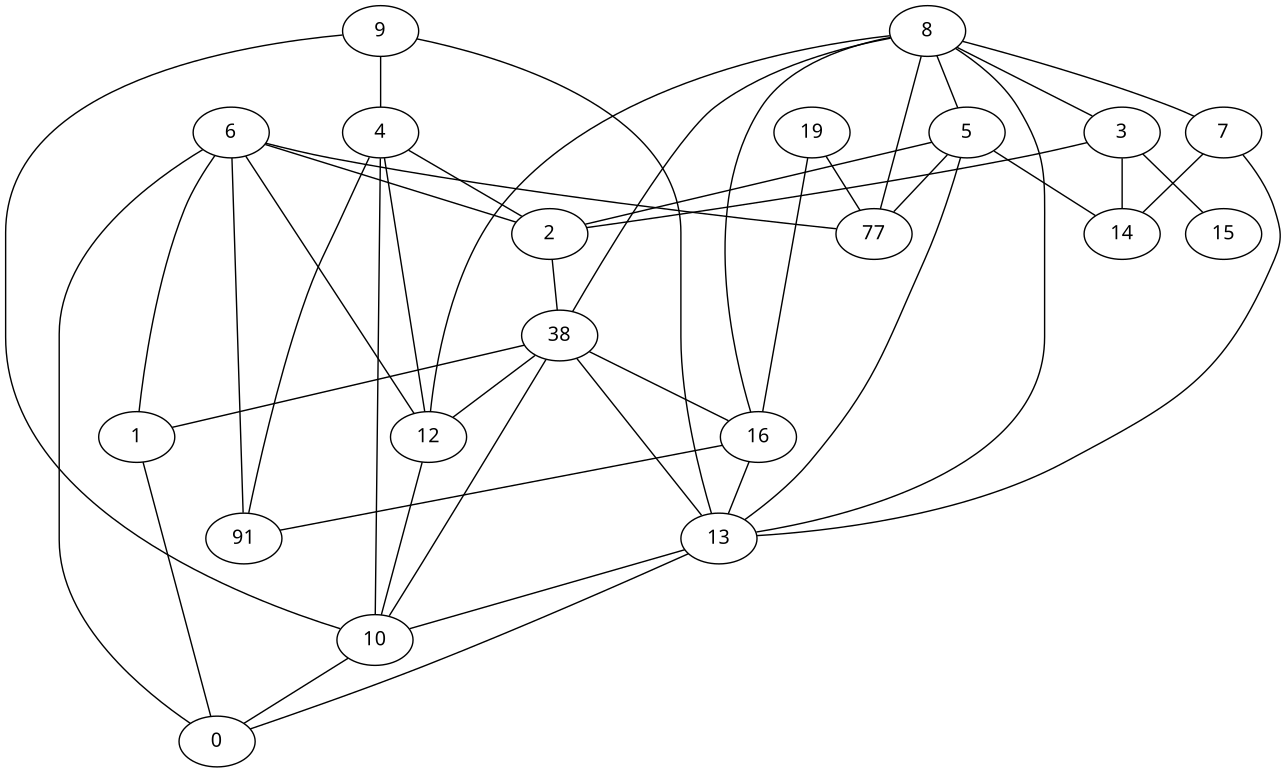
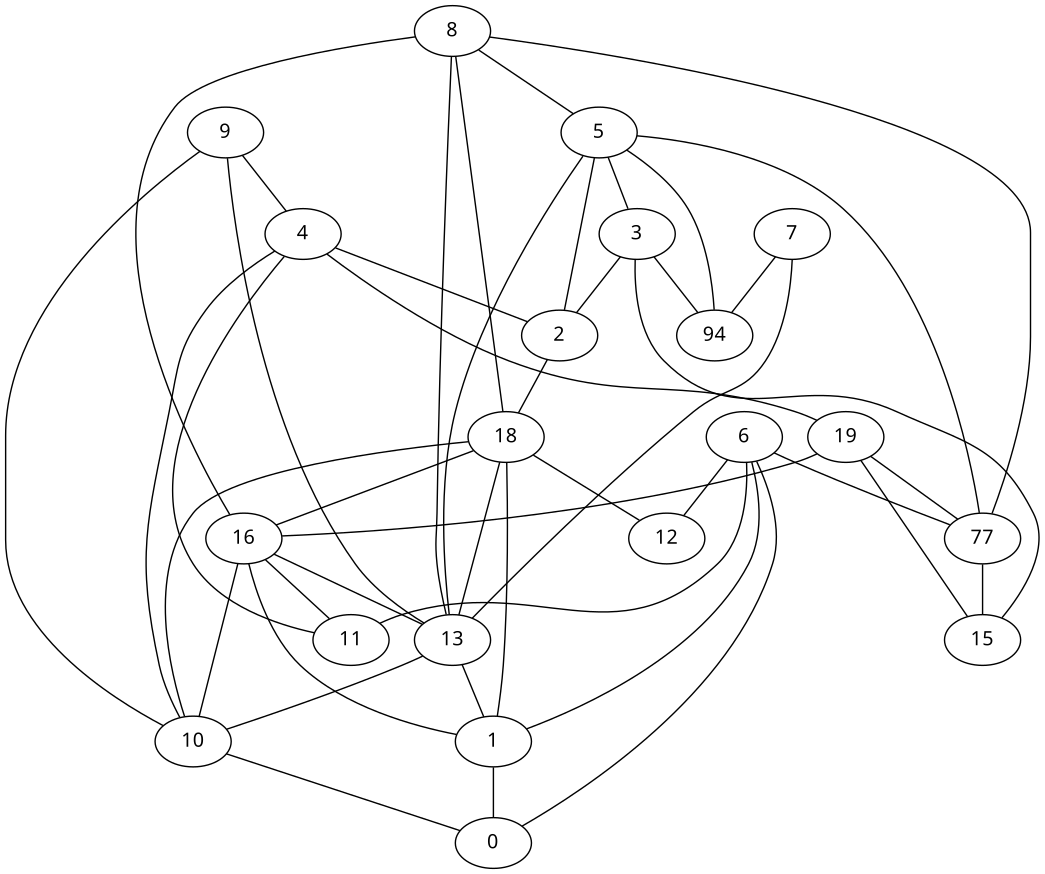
(1080, 75) -> none
(1025, 82) -> (618, 183)
(581, 136) -> none
(403, 187) -> none
(1122, 234) -> (715, 336)
(405, 285) -> (558, 376)
(560, 336) -> (506, 437)
none -> (914, 538)
(244, 539) -> (351, 640)
(402, 539) -> (219, 640)
none -> (983, 589)
(472, 647) -> (473, 691)
none -> (323, 683)
